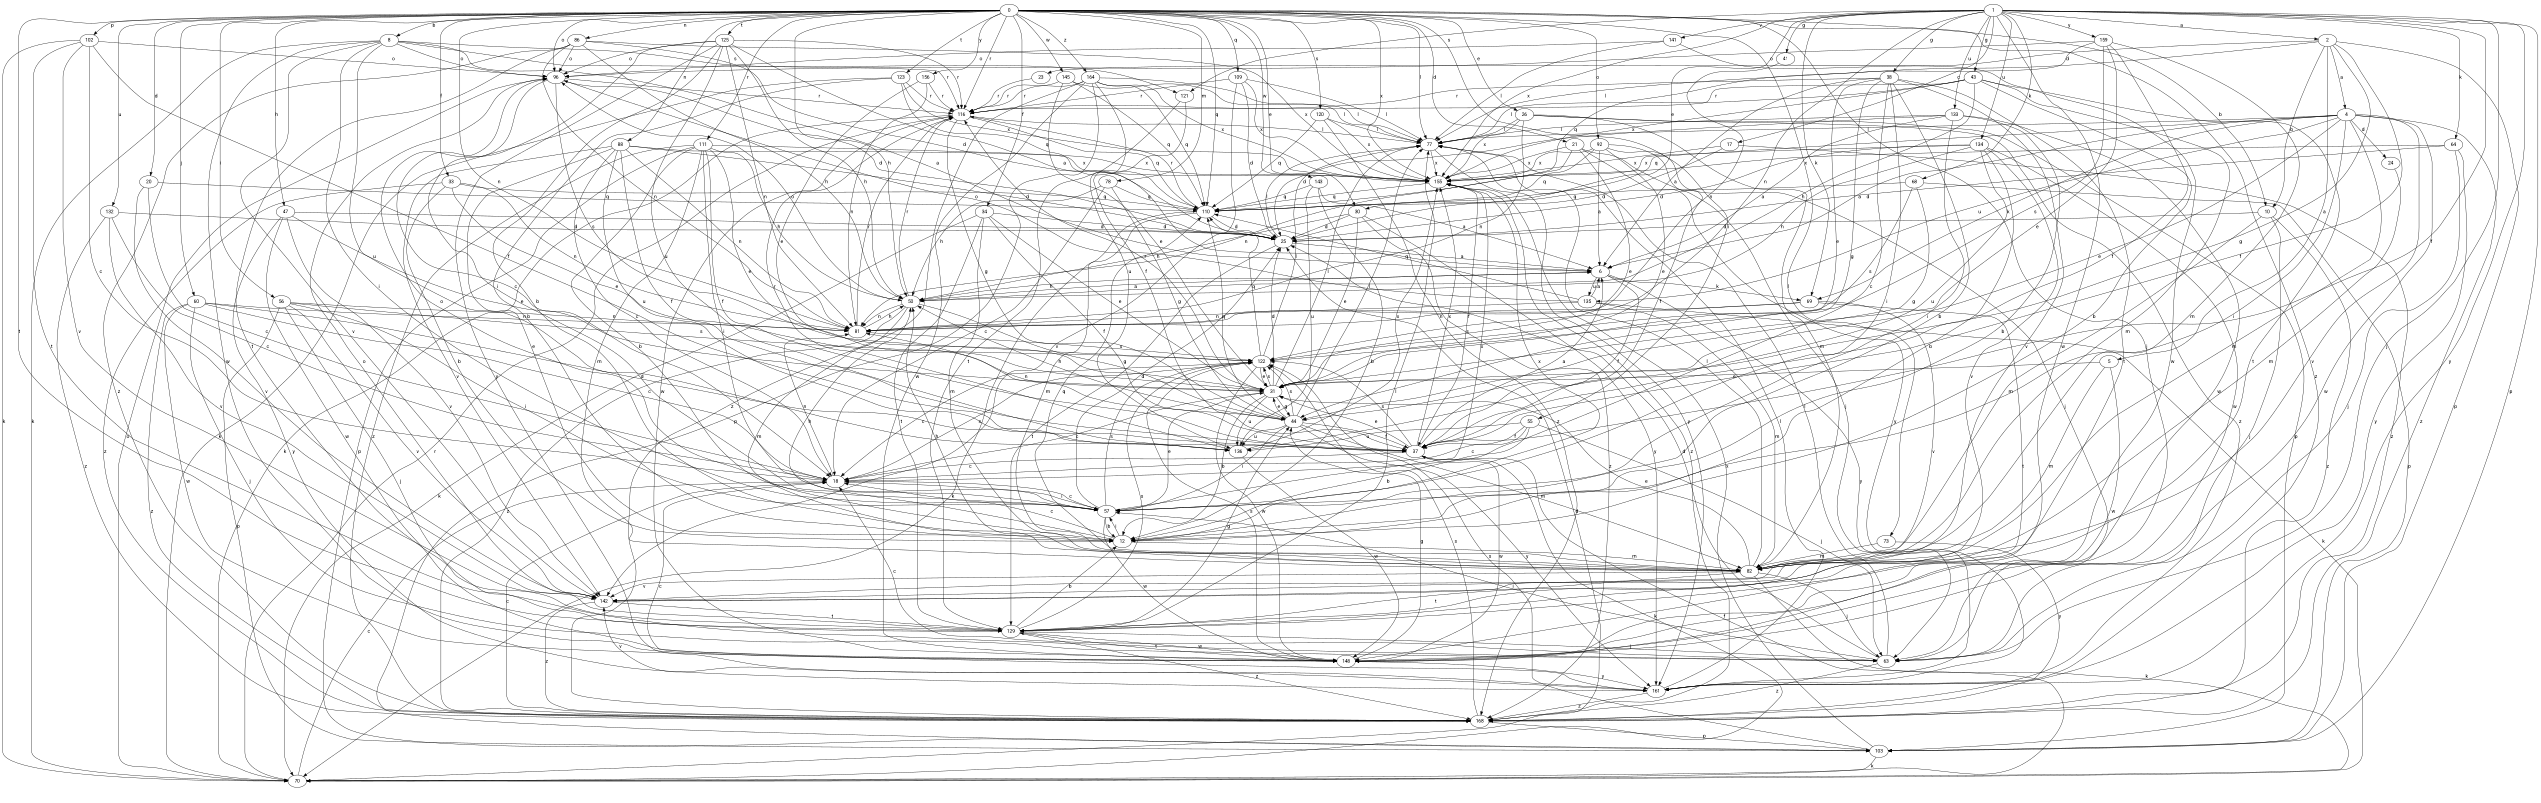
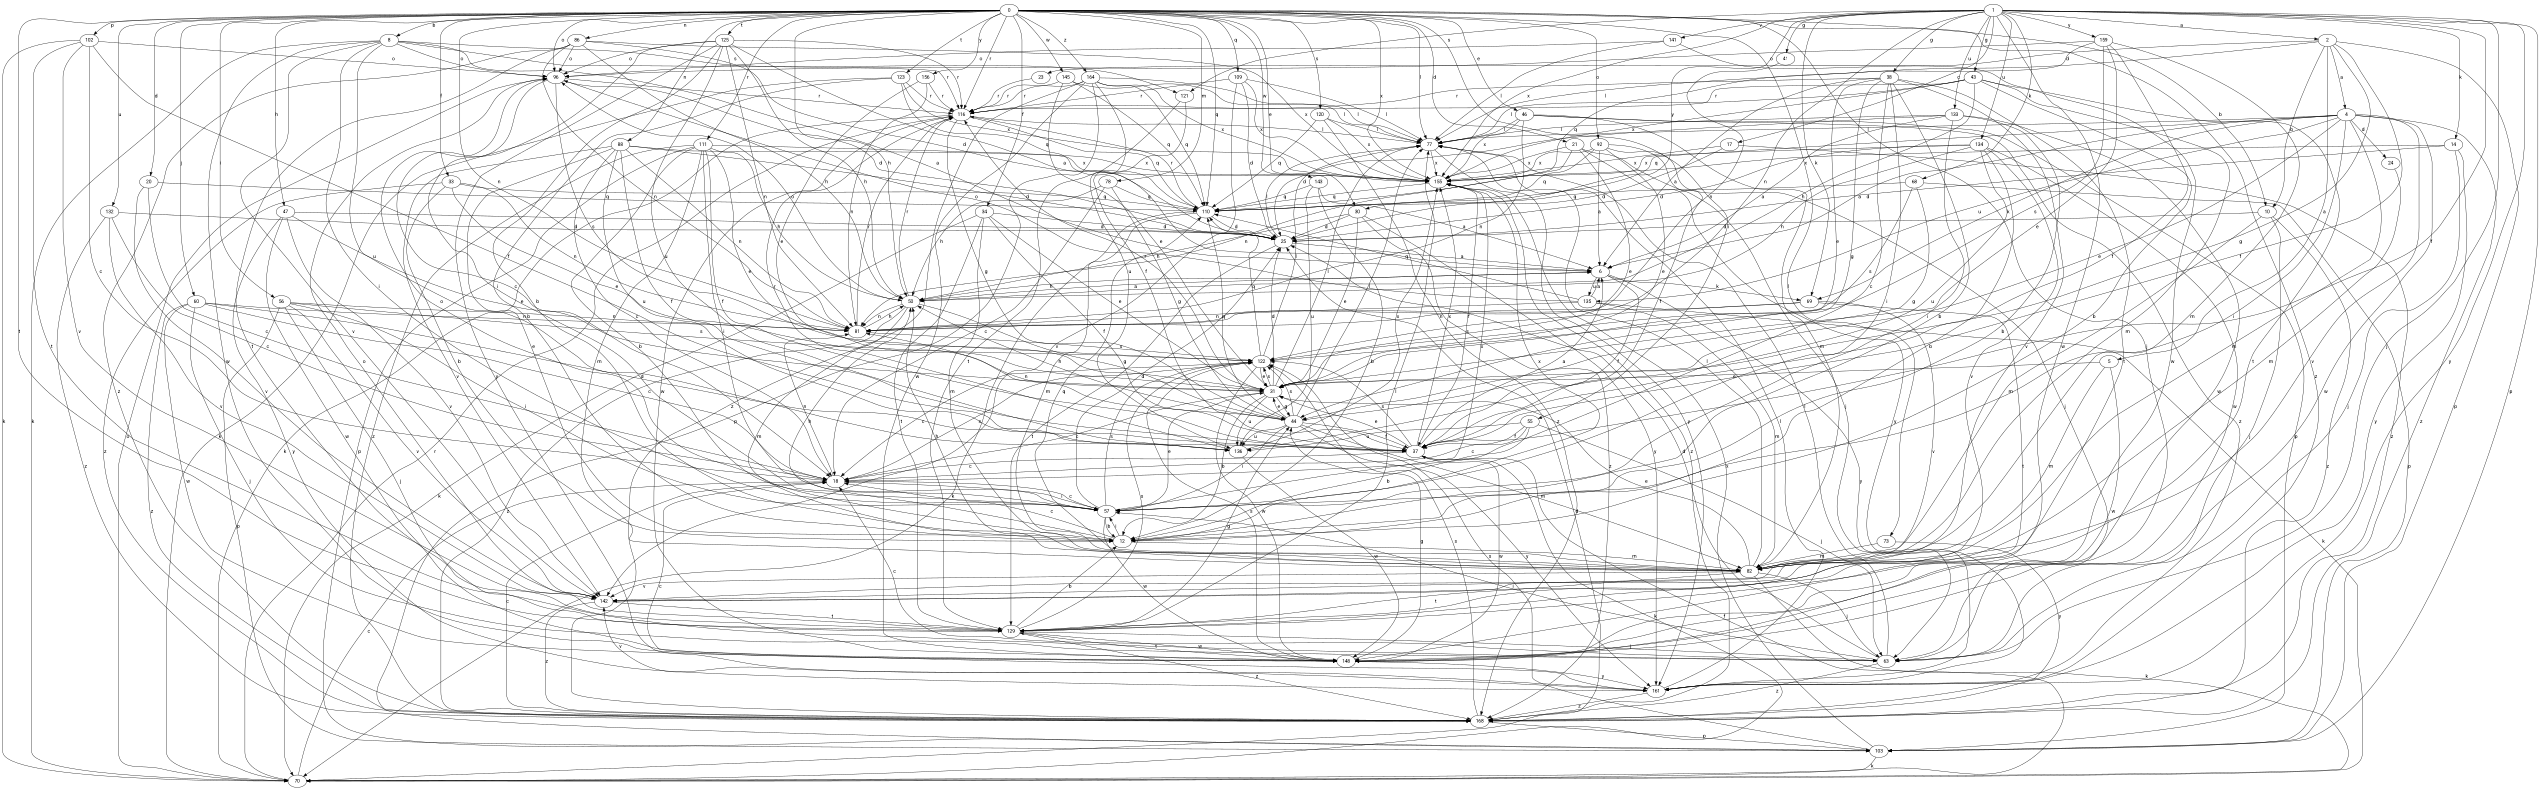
(1525, 115) -> (1525, 115)
(1673, 115) -> (1673, 115)
(2453, 145) -> (2453, 145)
